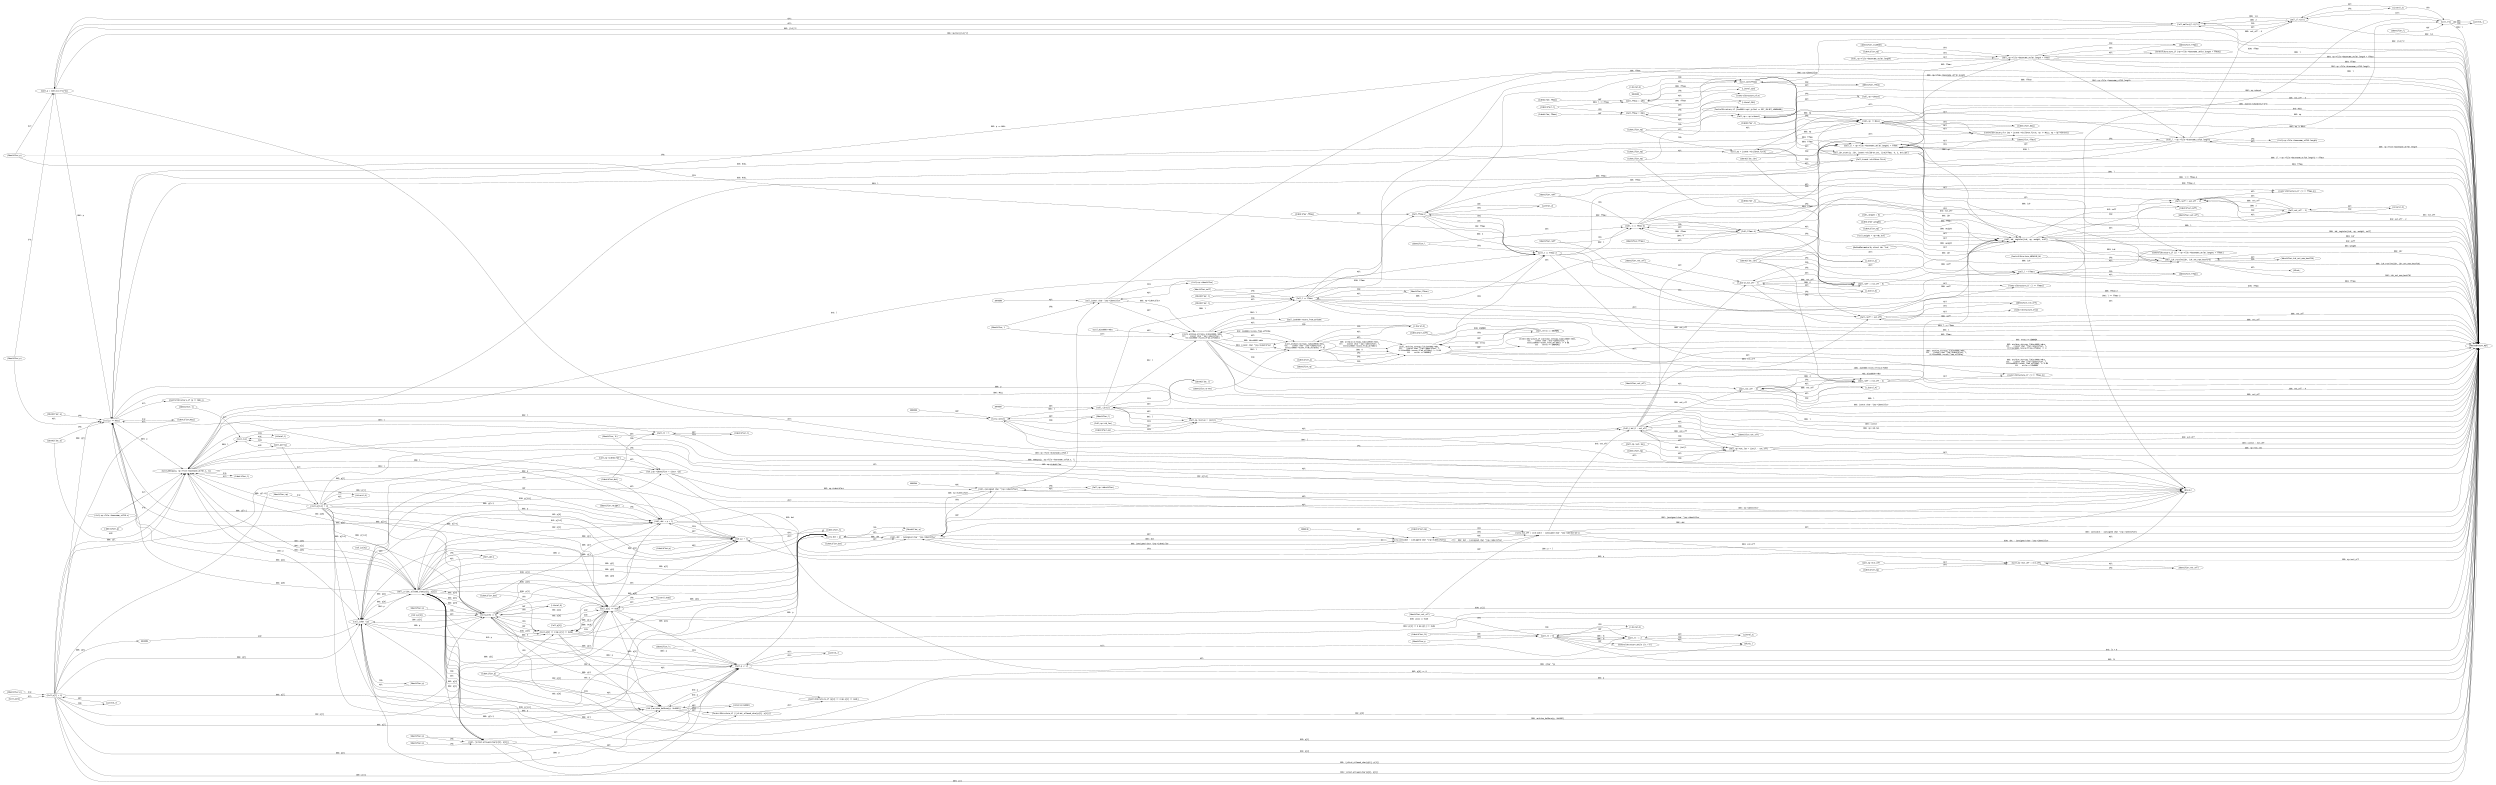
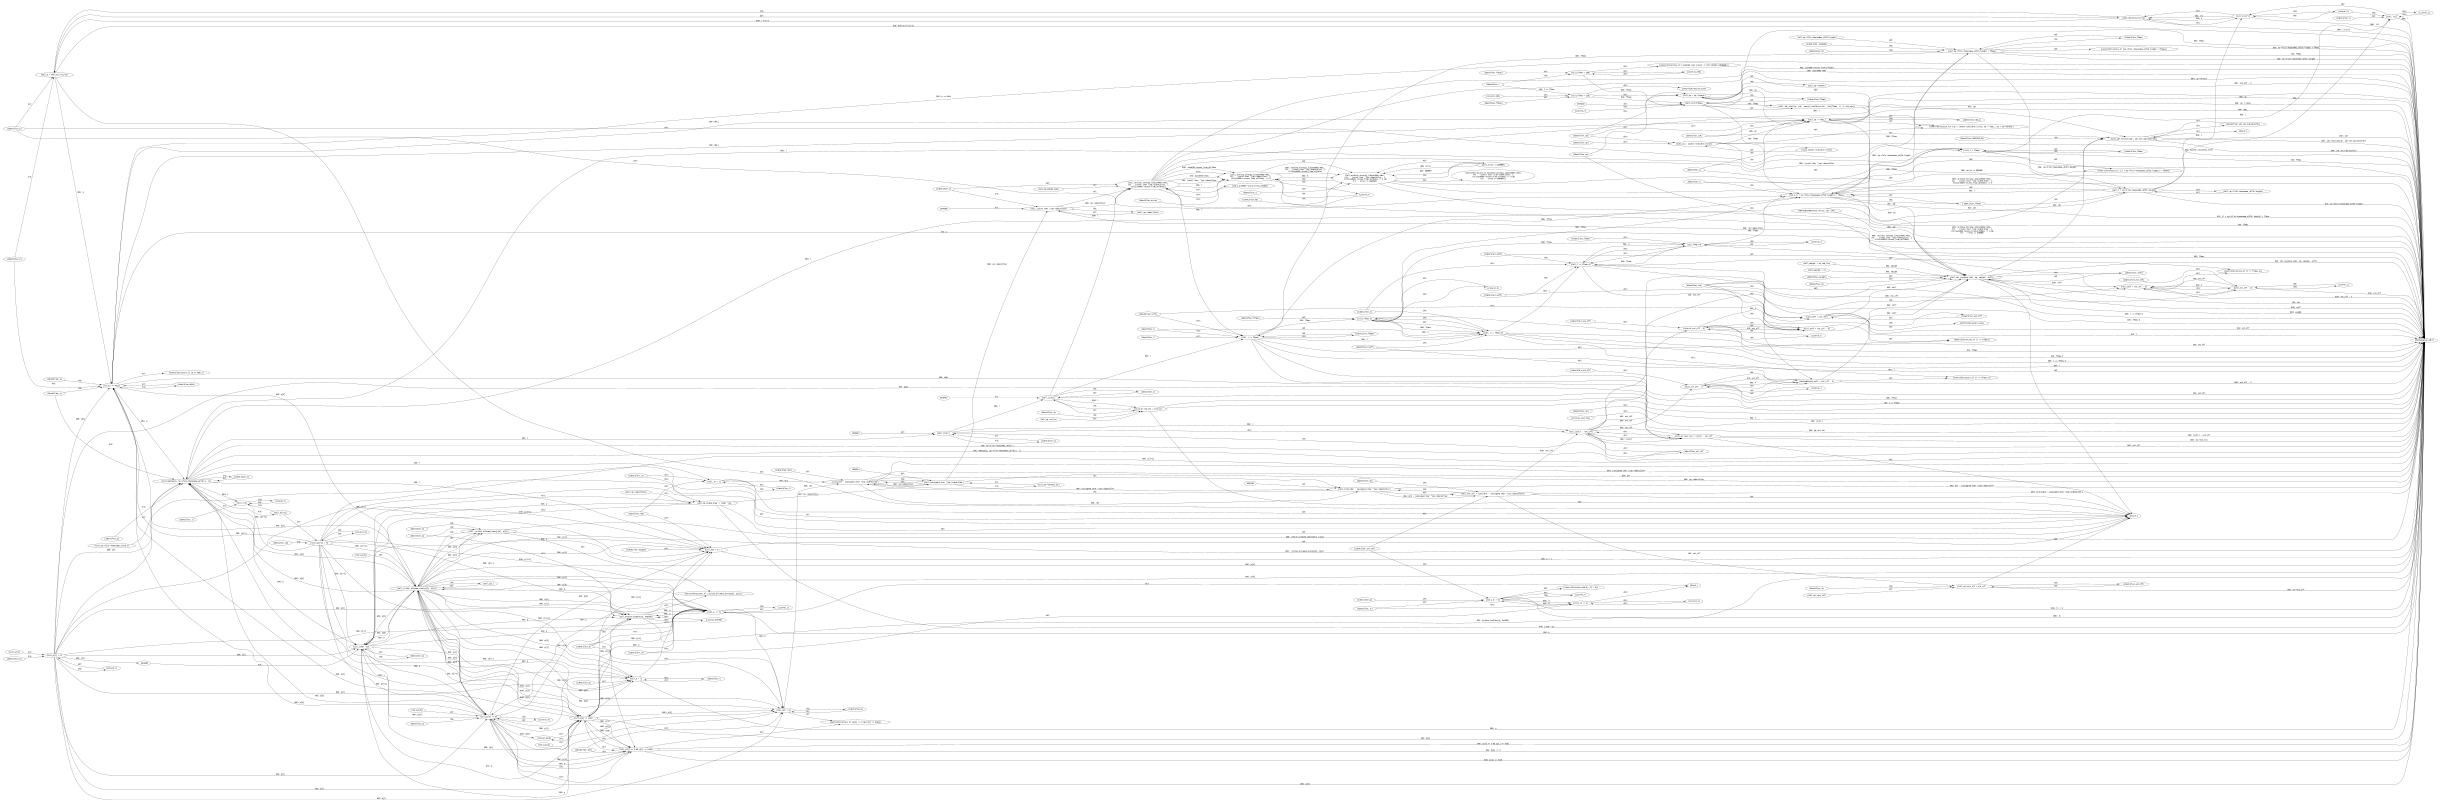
(2253, 32) -> (2199, 135)
(1692, 92) -> (1635, 96)
(2026, 256) -> (1972, 139)
(1871, 381) -> (1817, 381)
(798, 530) -> (774, 482)
(702, 531) -> none
(555, 620) -> (510, 731)
(791, 707) -> (810, 718)
